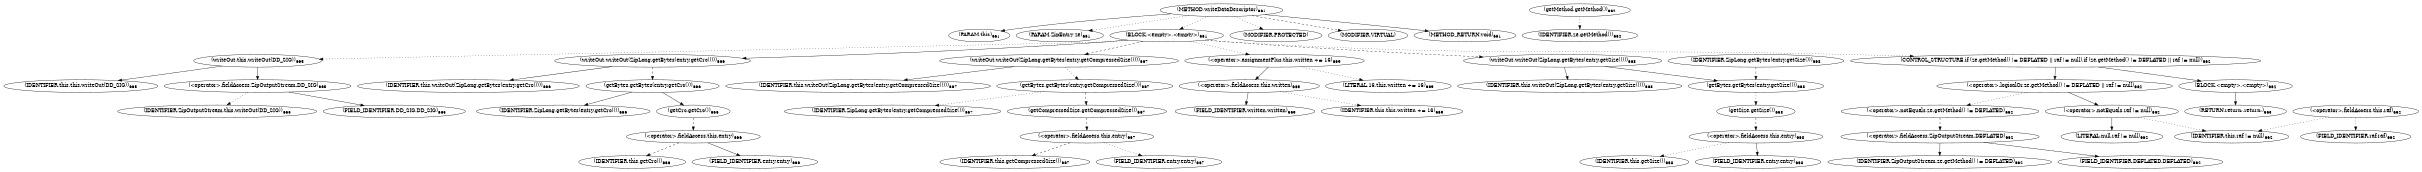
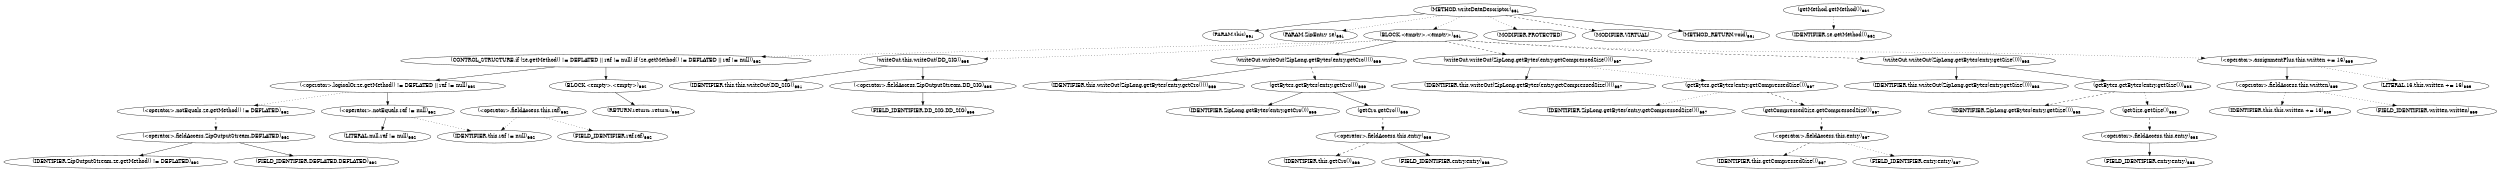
(1756, 72) -> (2082, 98)
(133, 86) -> (799, 86)
(1247, 97) -> (2355, 98)
(217, 111) -> none
(1634, 162) -> none
